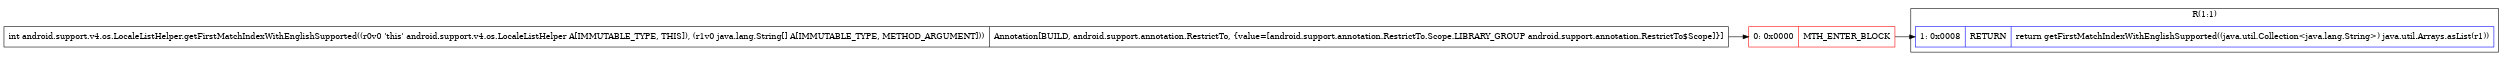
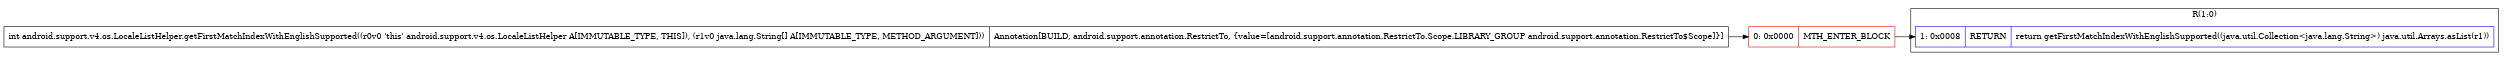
(2205, 15) -> (2205, 15)
